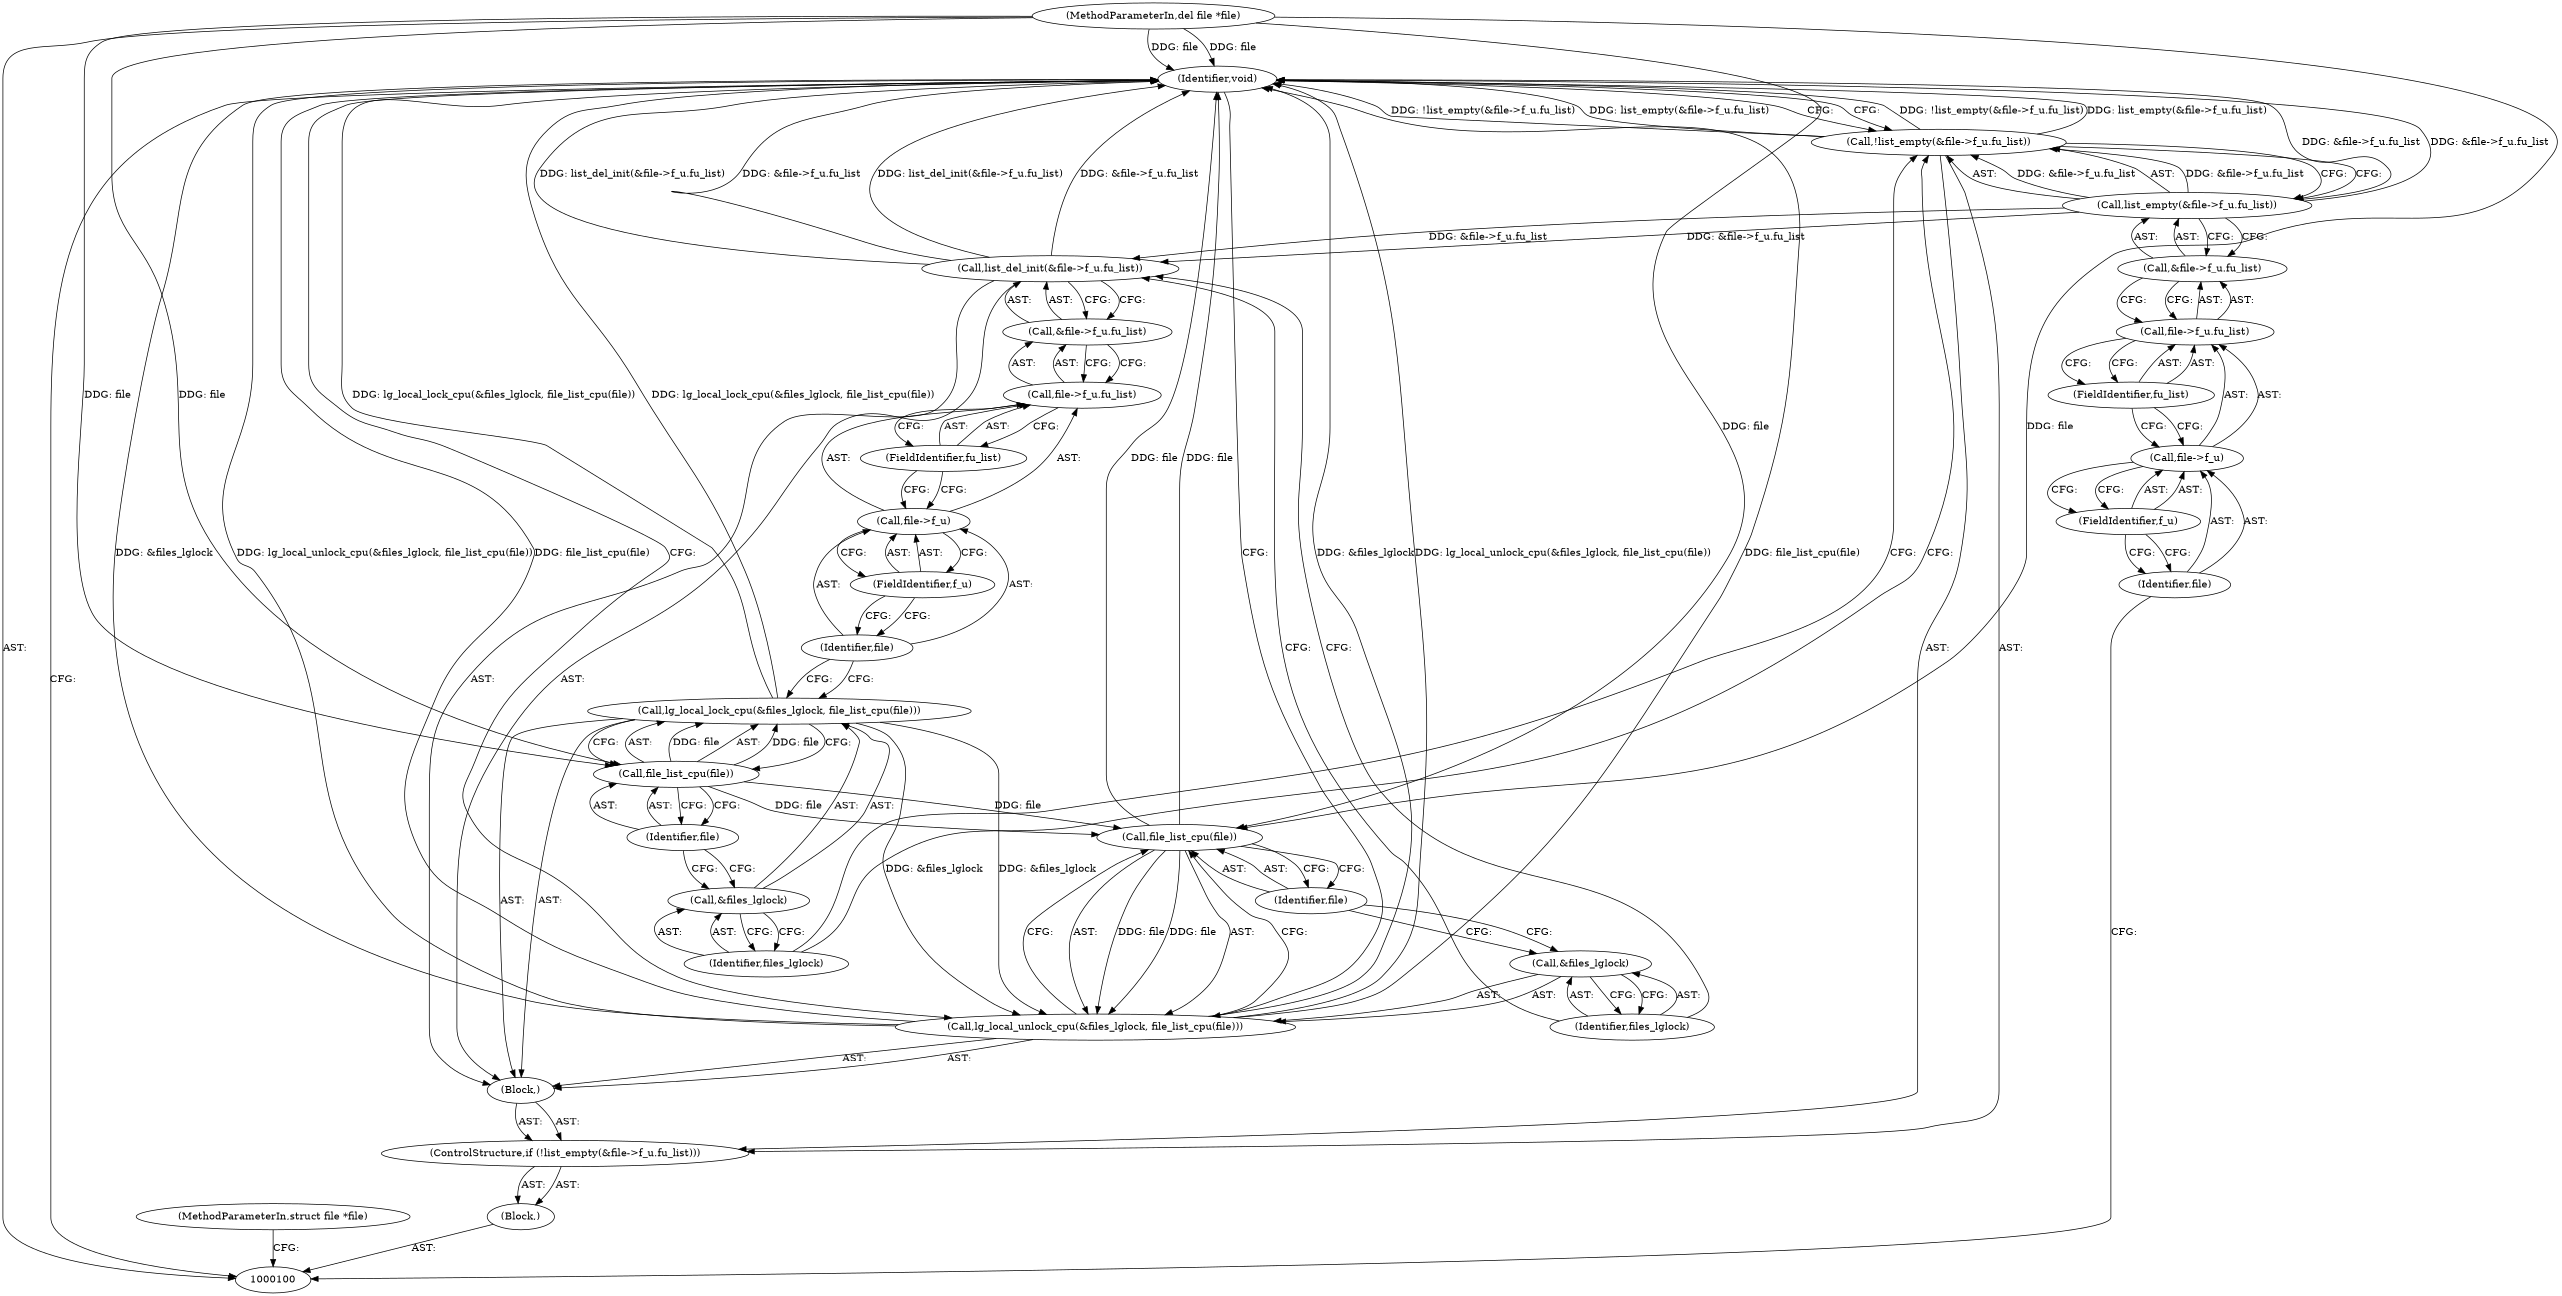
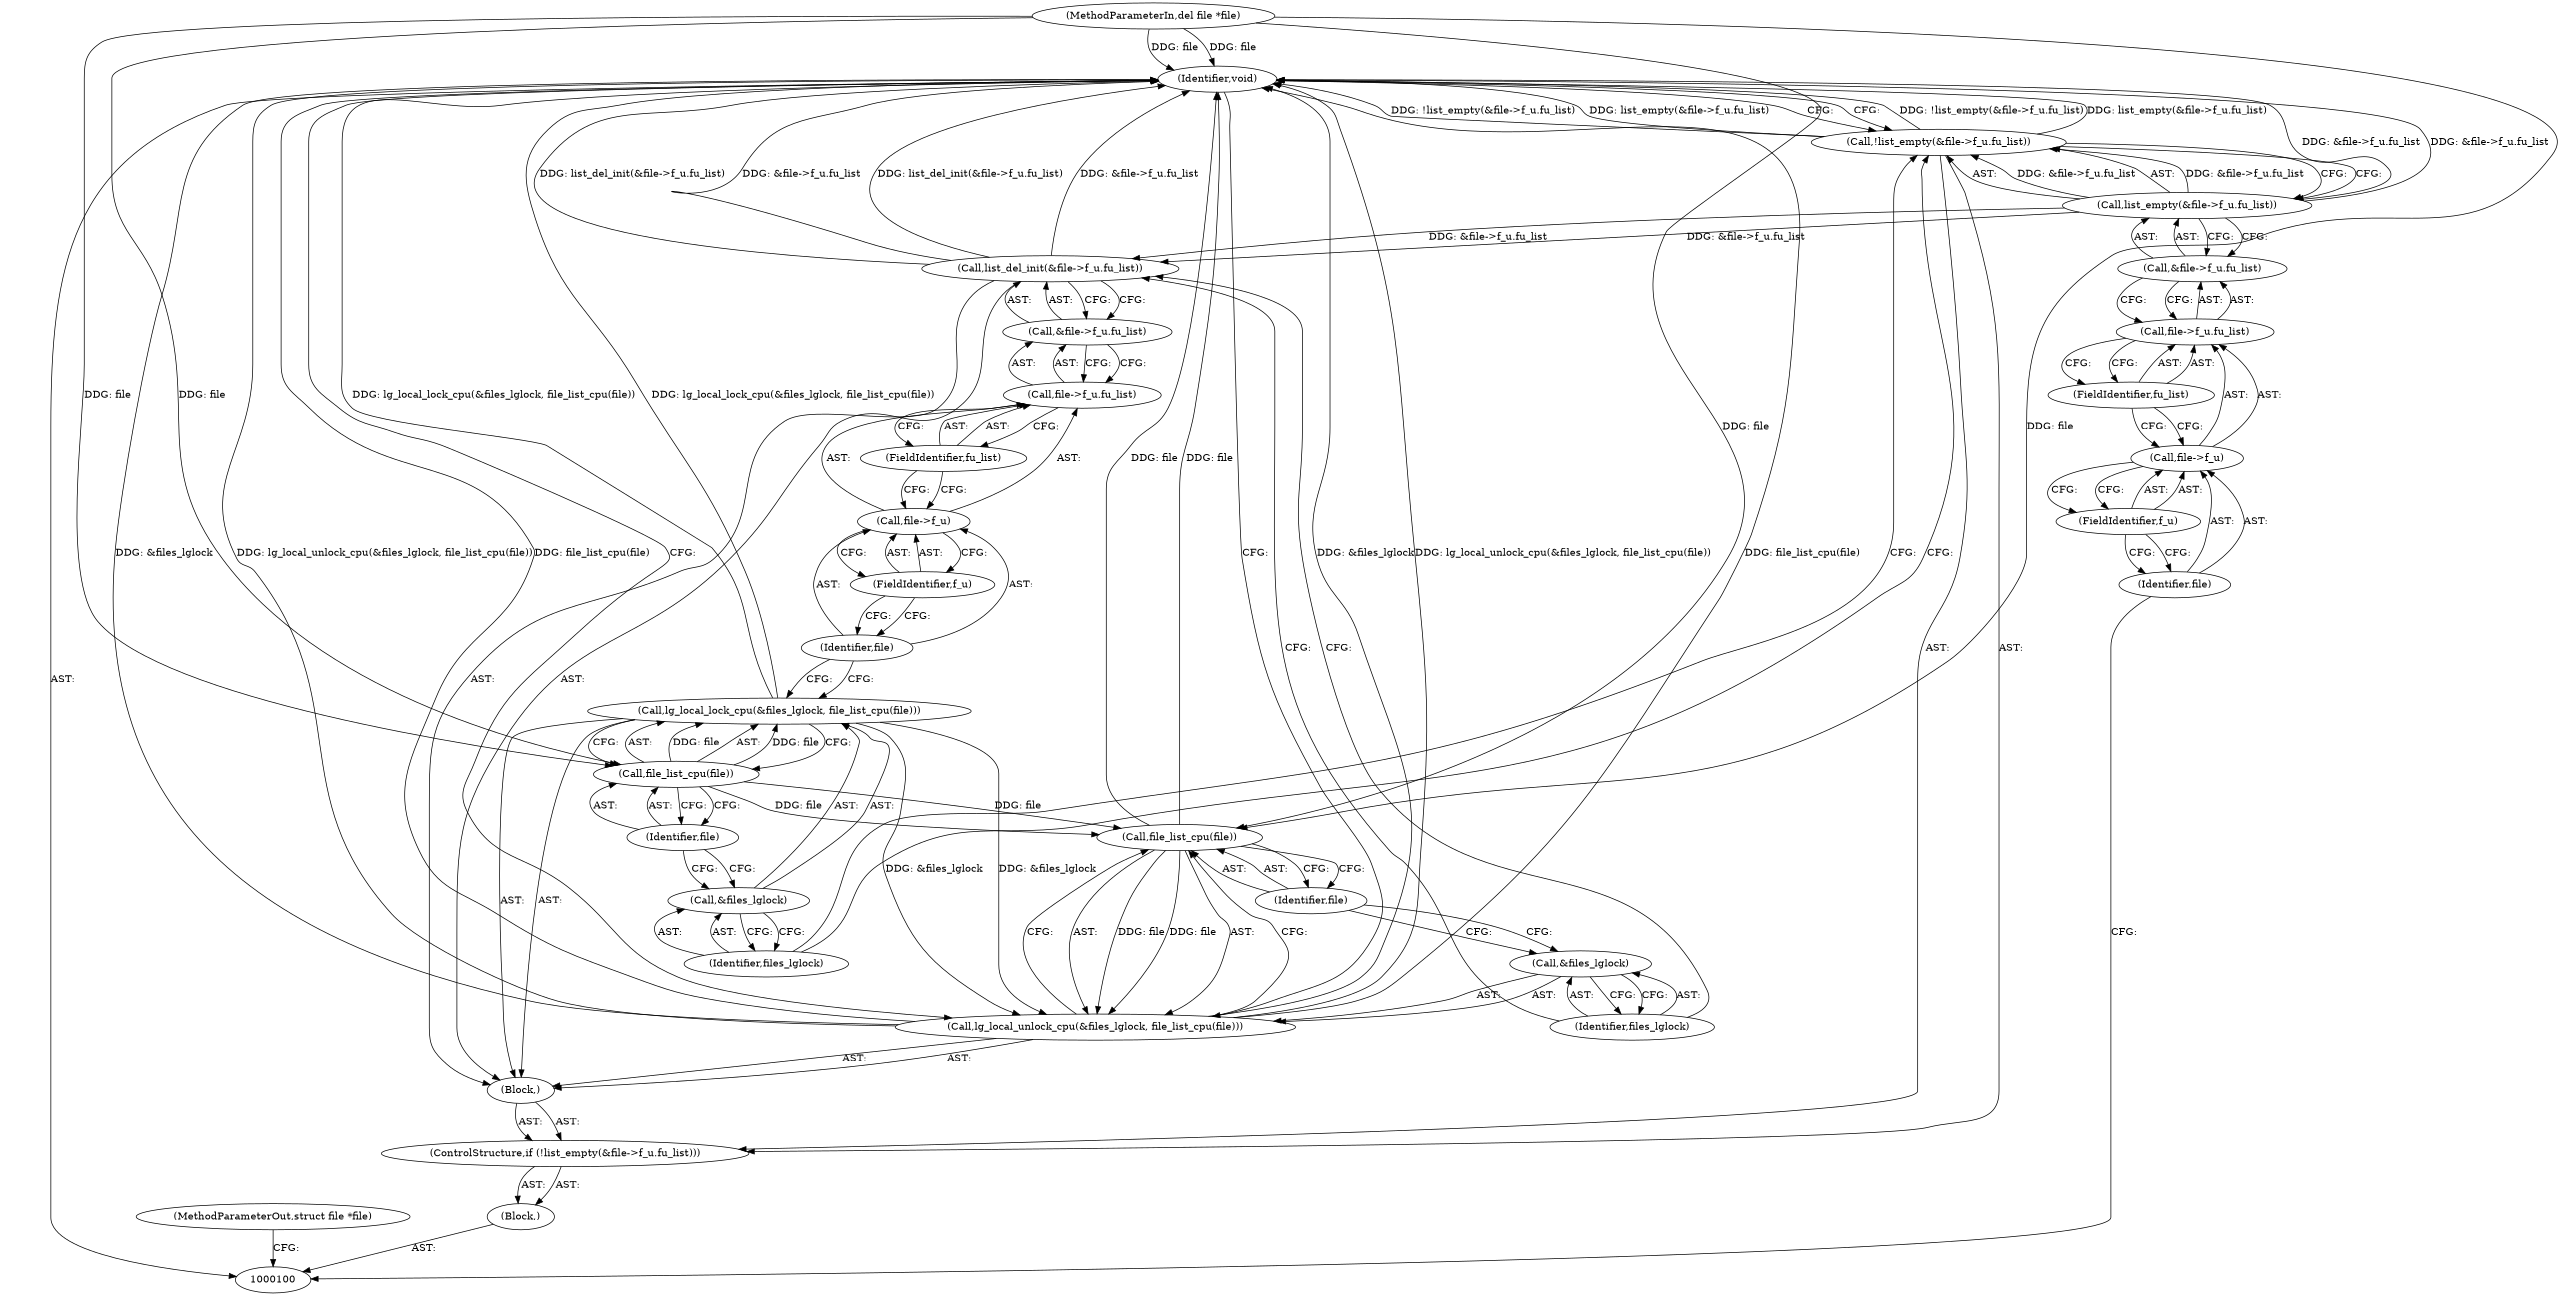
(3, 245) -> none
(65, 680) -> (65, 680)
(273, 1217) -> (273, 1217)
